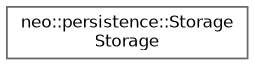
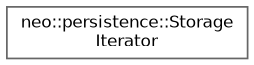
(127, 33) -> (127, 33)
